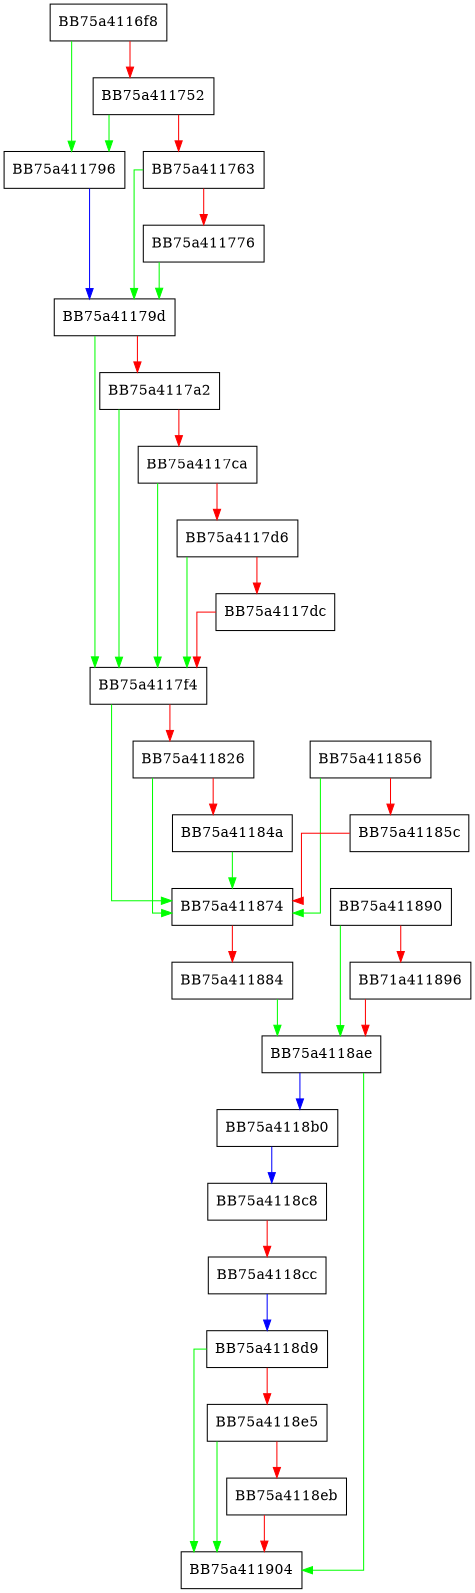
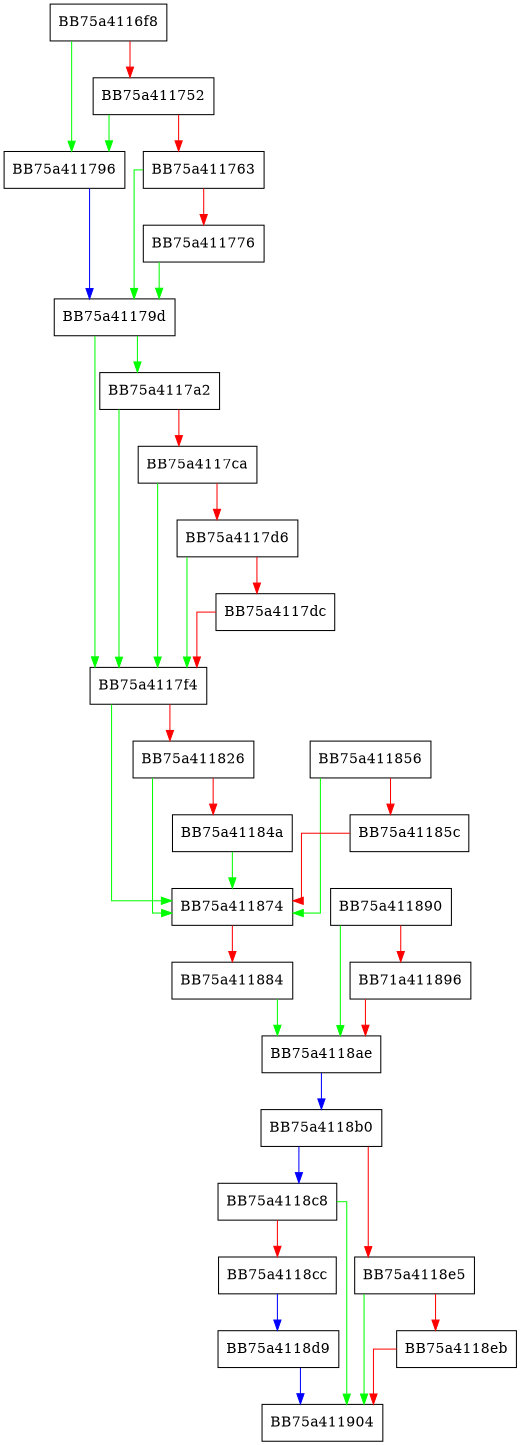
(137, 349) -> (137, 349)
(364, 1347) -> (347, 1293)
(267, 1381) -> (368, 1197)
(194, 1439) -> (300, 1381)
